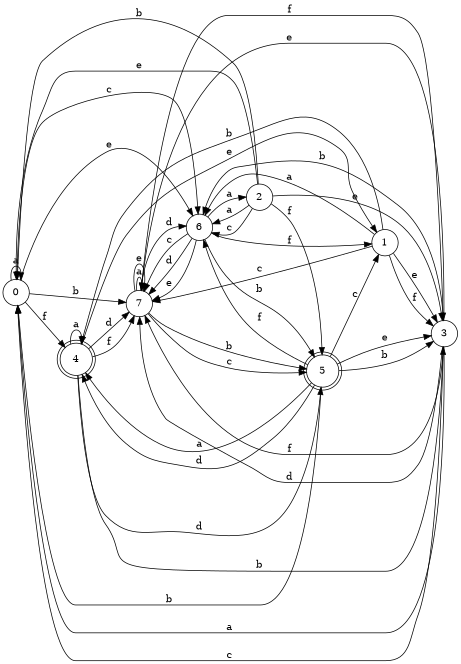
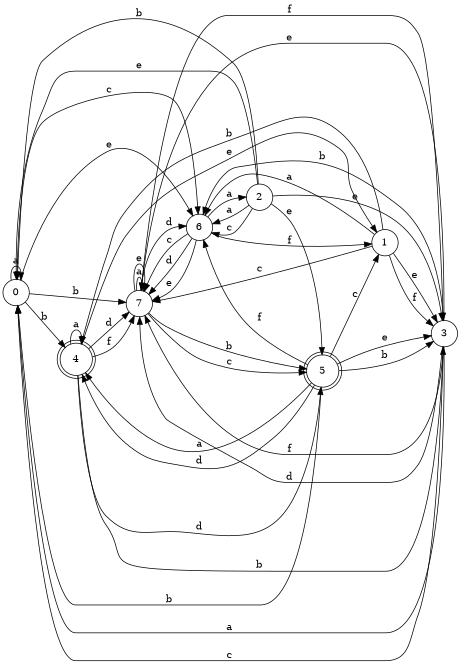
(290, 212) -> (290, 212)
(254, 299) -> none
(45, 317) -> (45, 317)
